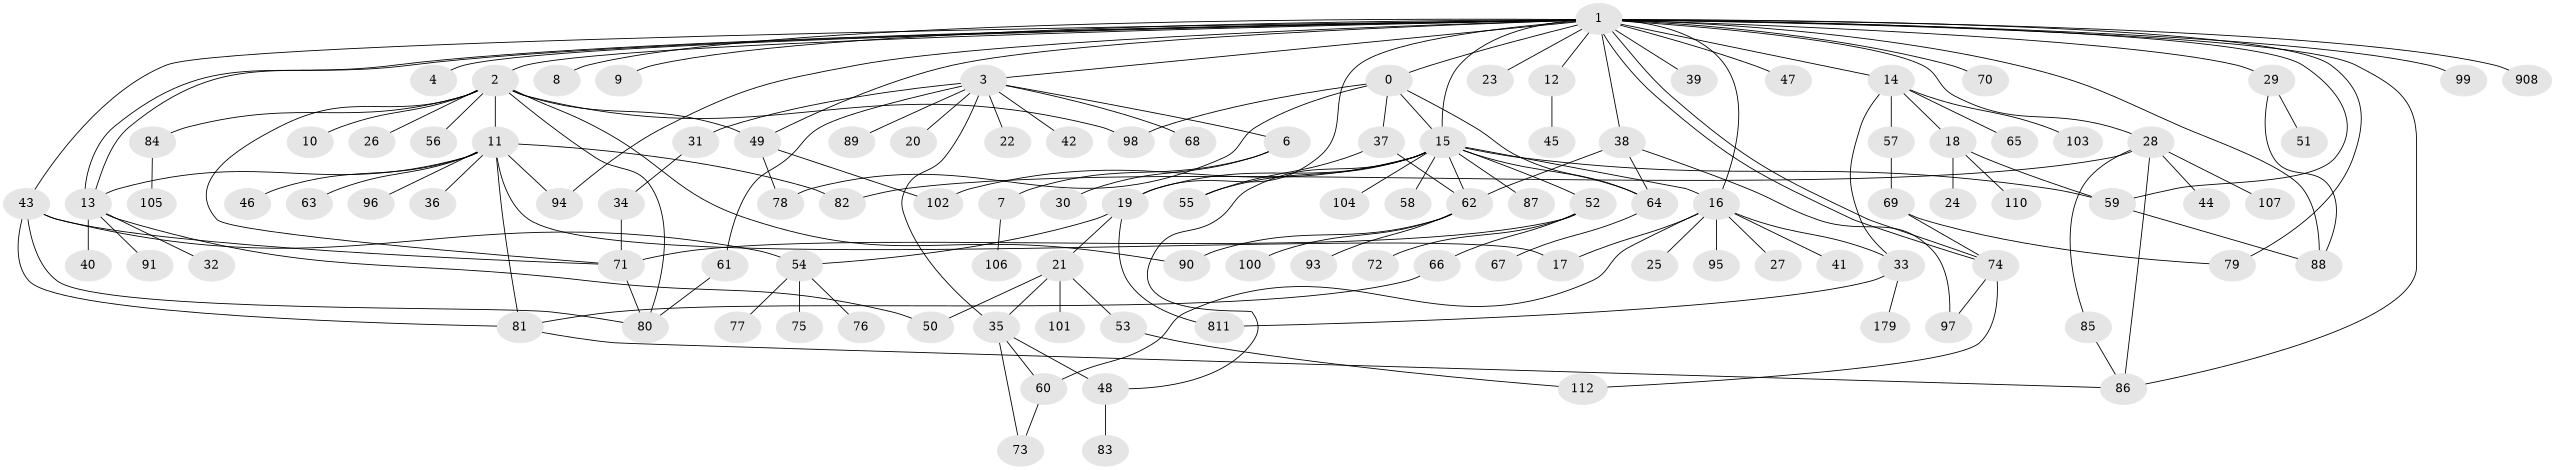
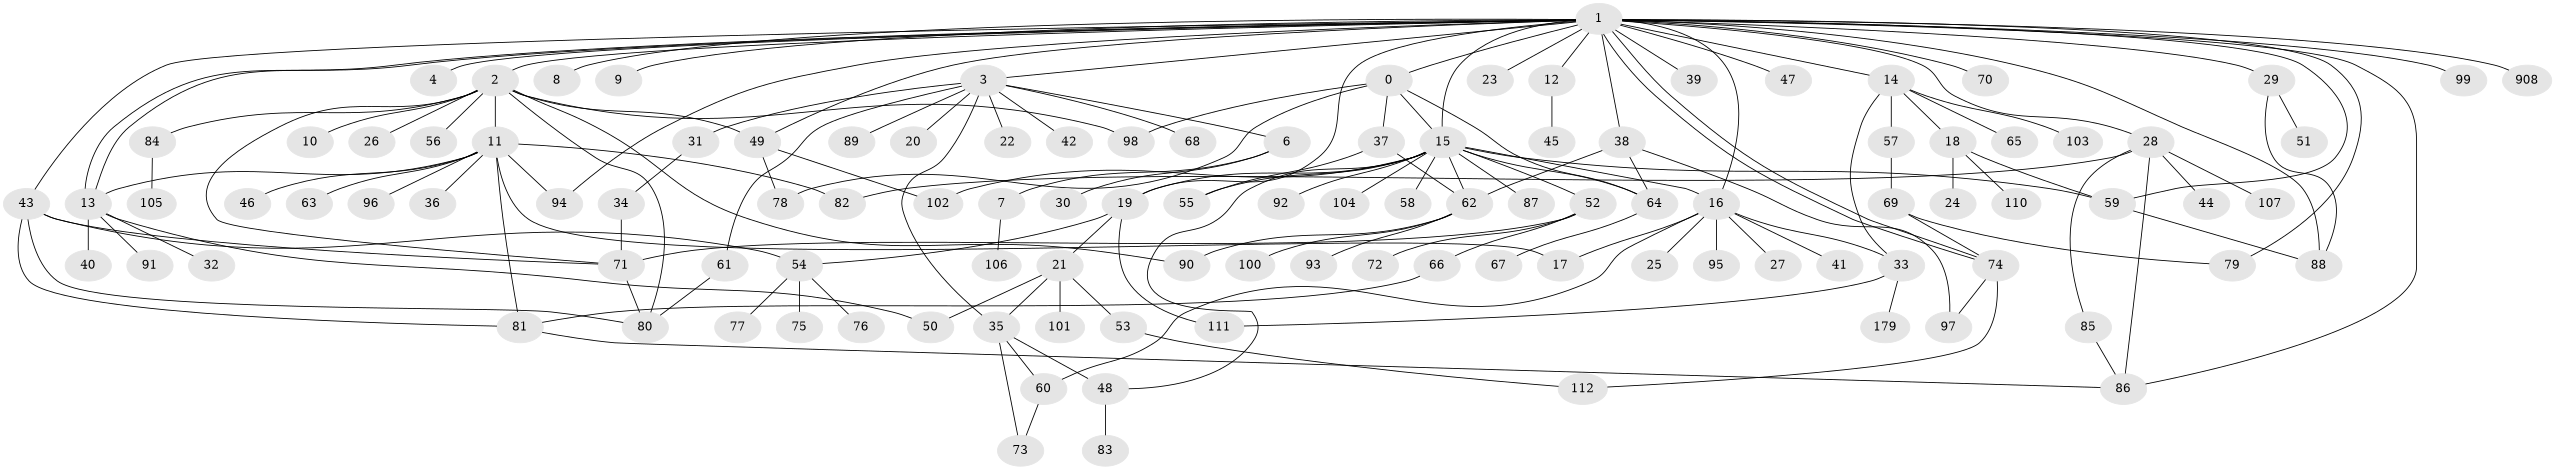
none -> (1281, 204)
(1219, 327) -> (1219, 327)
